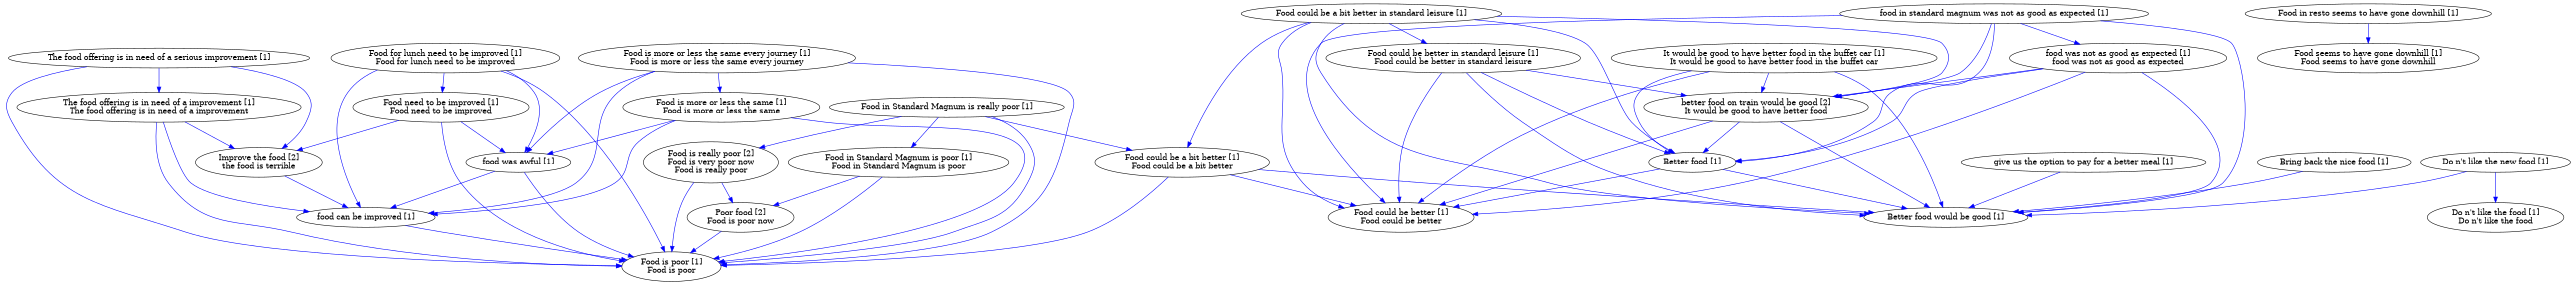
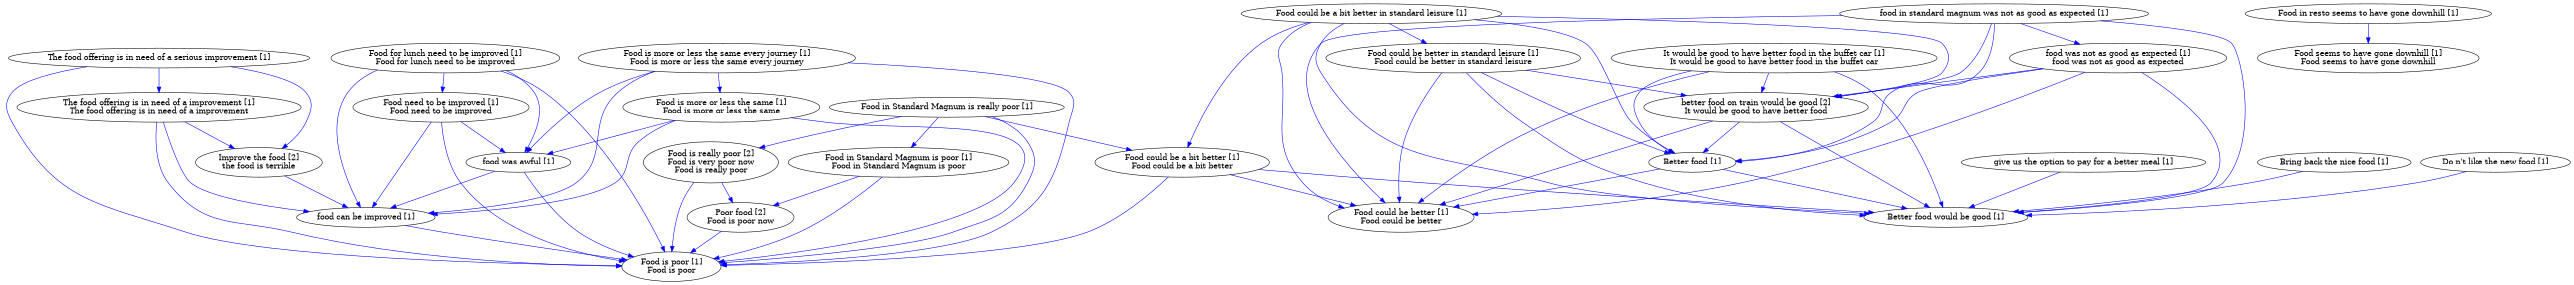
(351, 135) -> (403, 163)
(2496, 217) -> none
